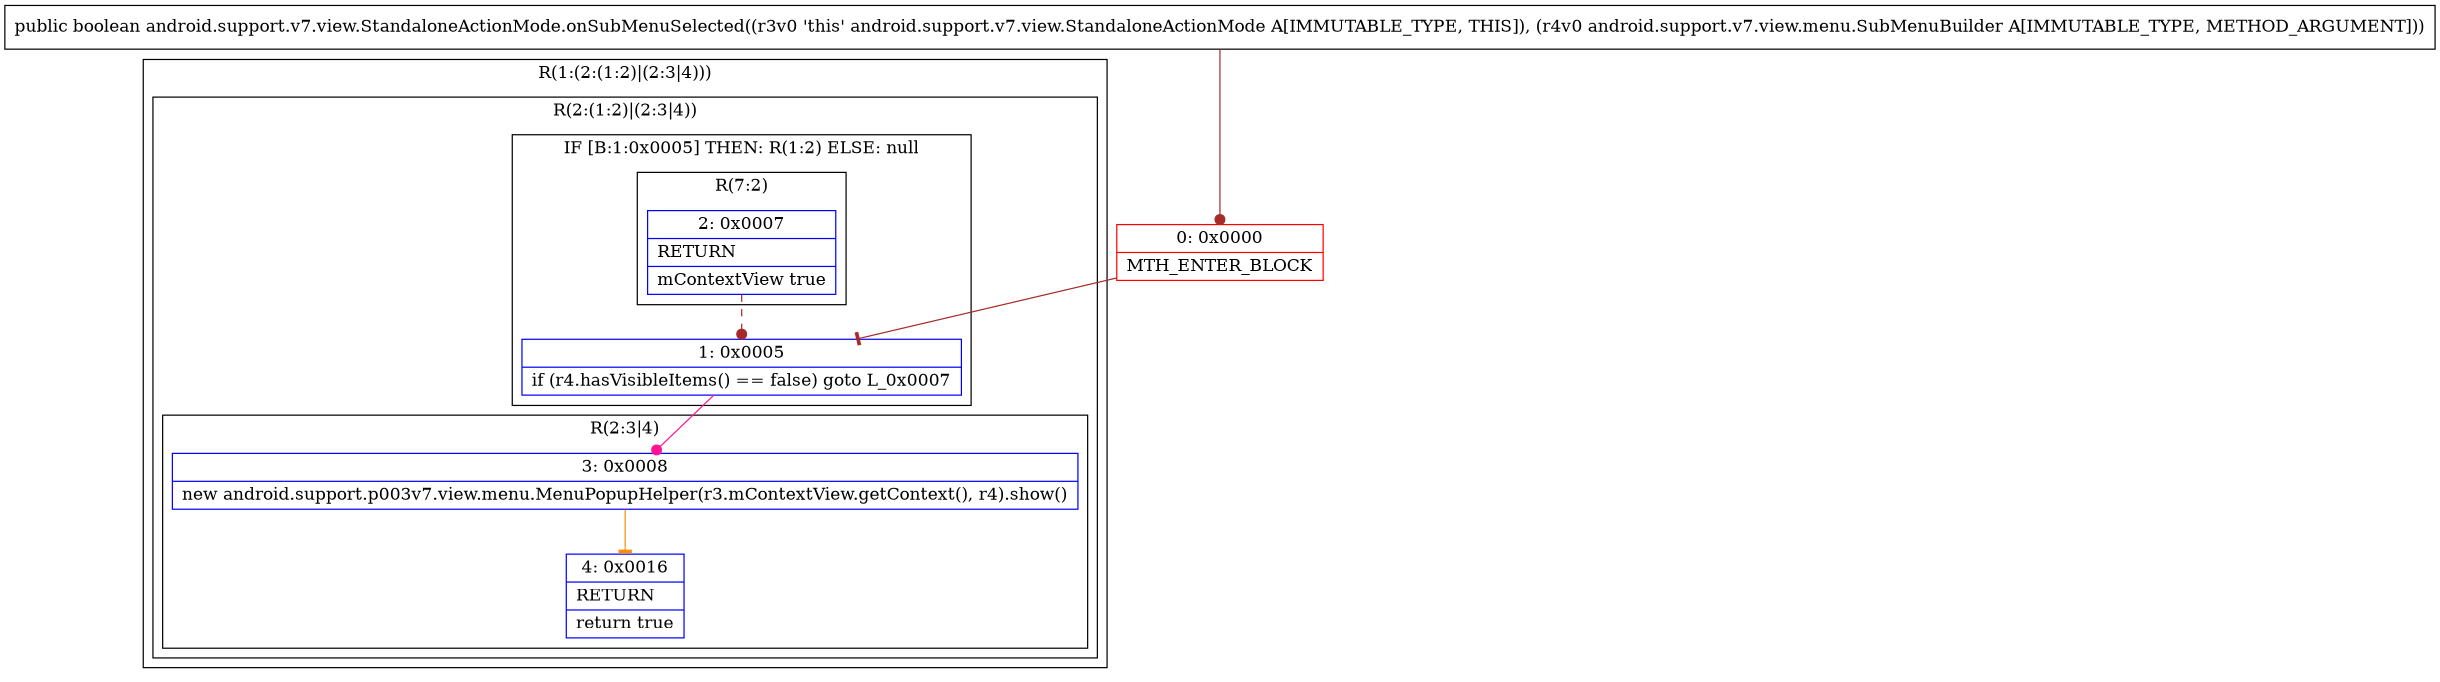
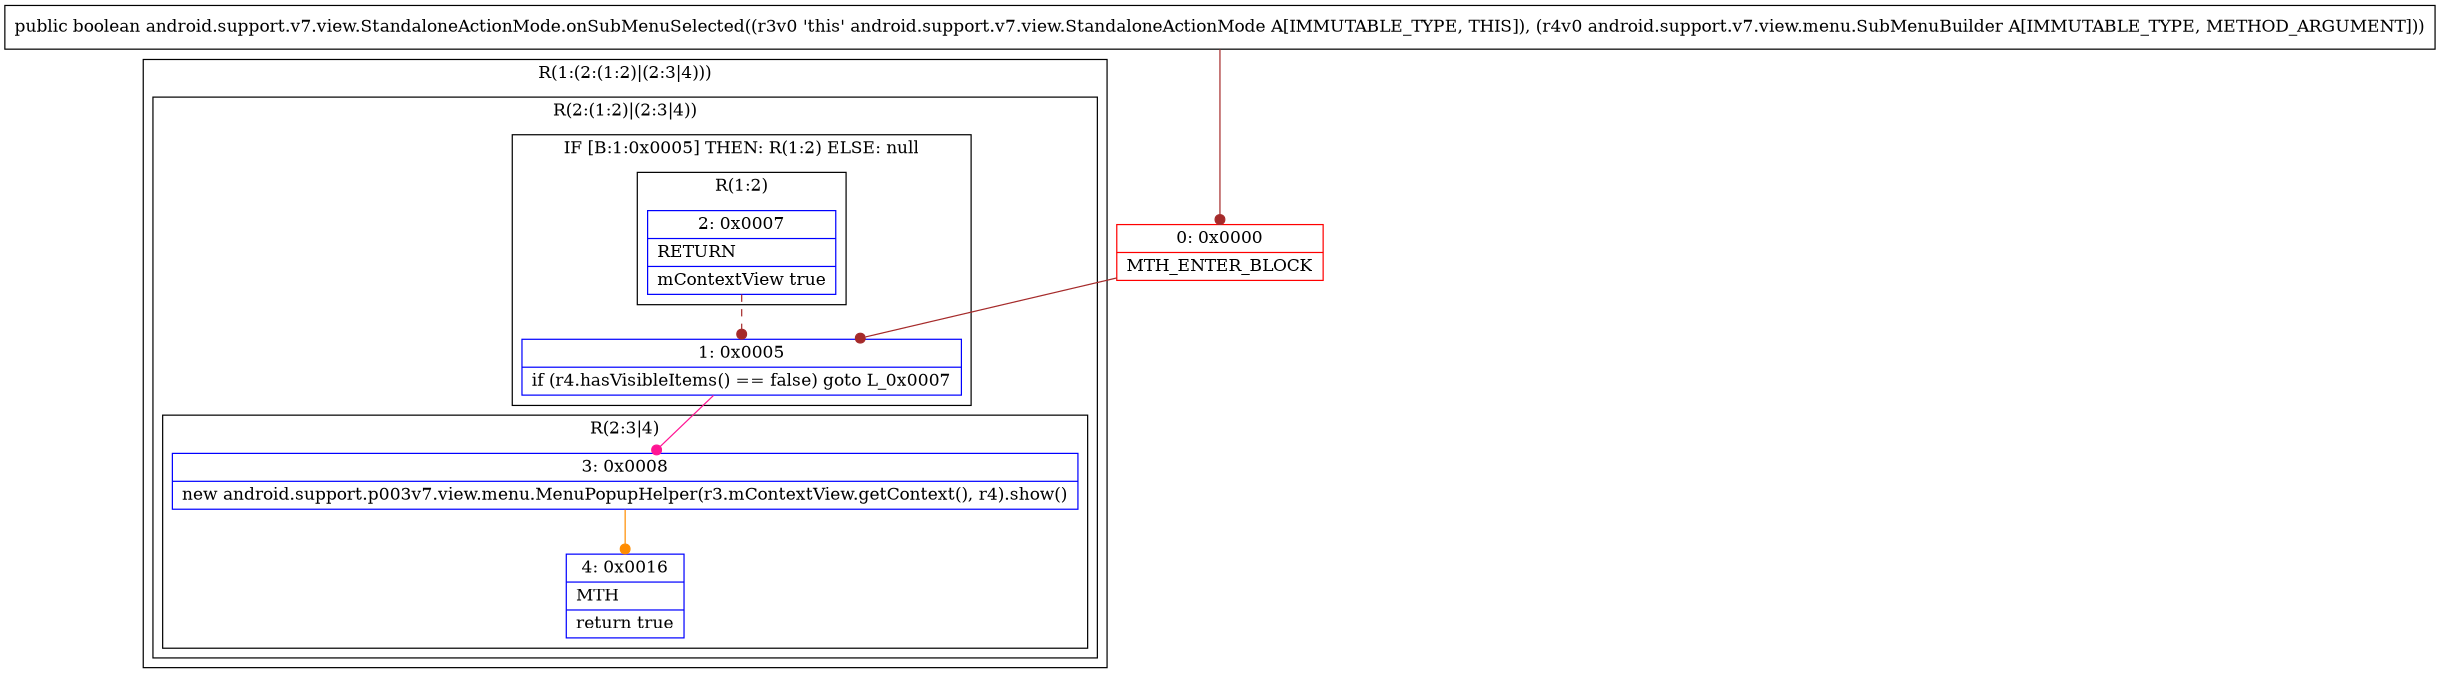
(742, 186) -> (742, 186)
(989, 308) -> (991, 307)
(625, 529) -> (625, 527)
(615, 595) -> (598, 595)
